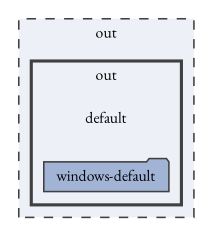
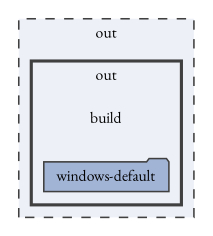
(106, 119) -> (106, 119)
